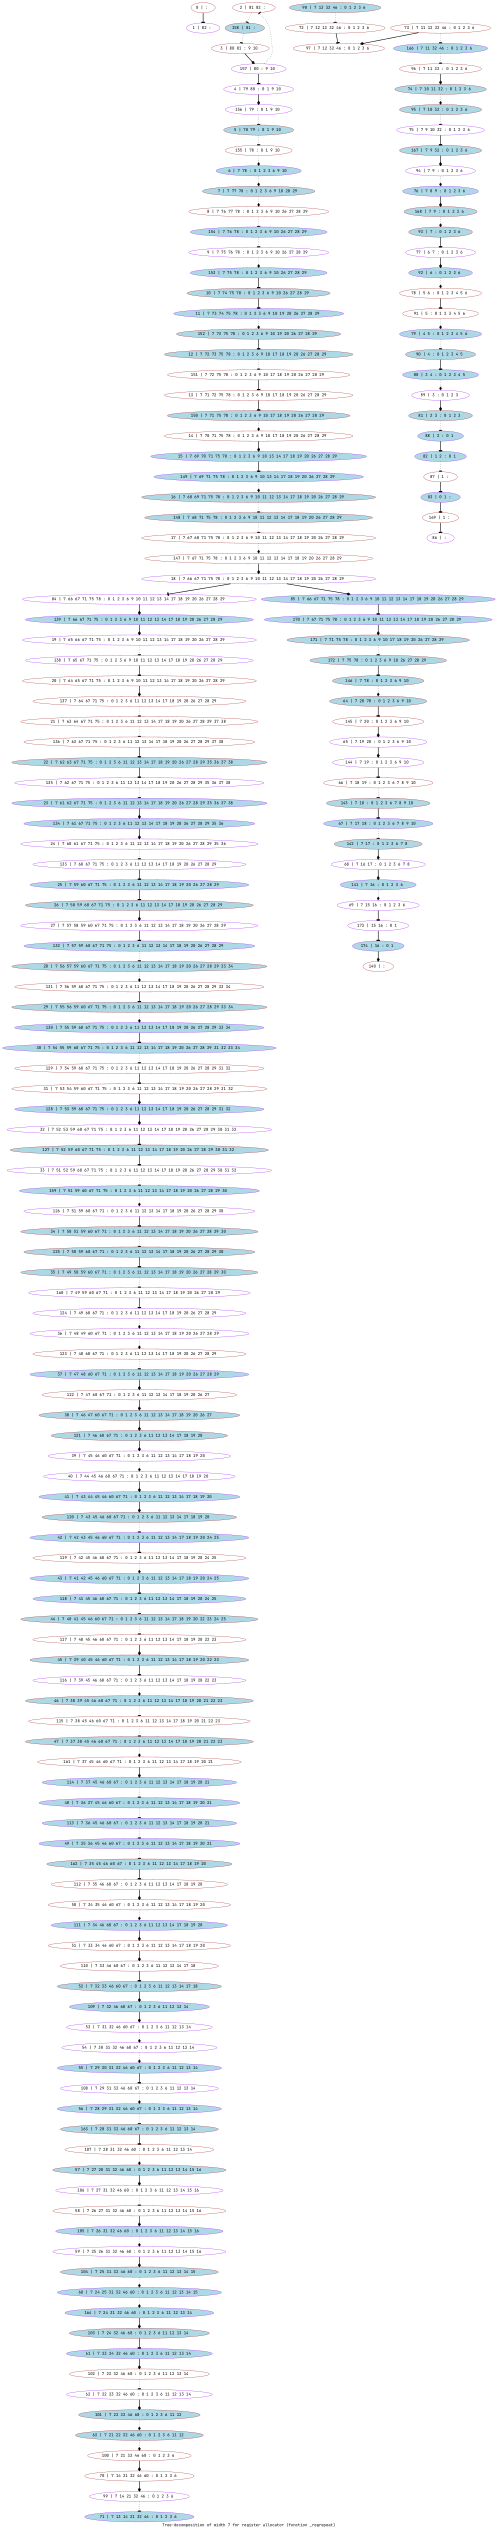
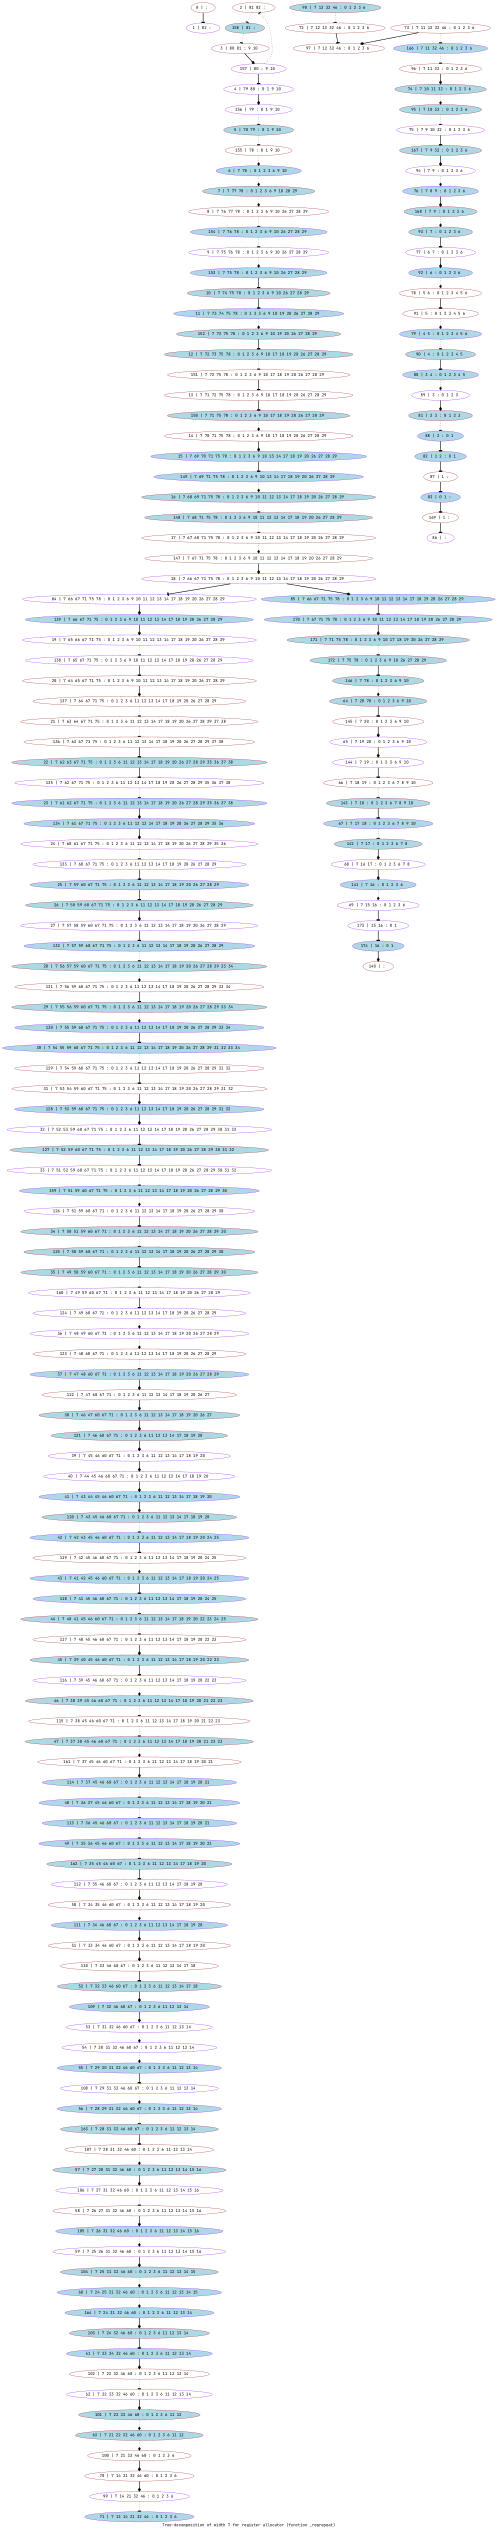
(441, 466) -> (441, 466)
(139, 1465) -> (139, 1465)
(139, 1884) -> (139, 1884)
